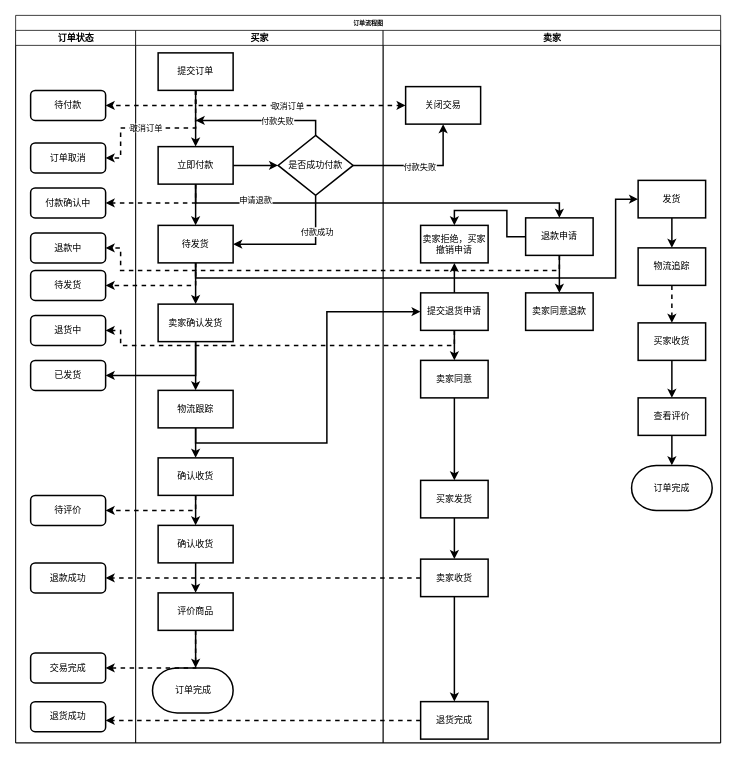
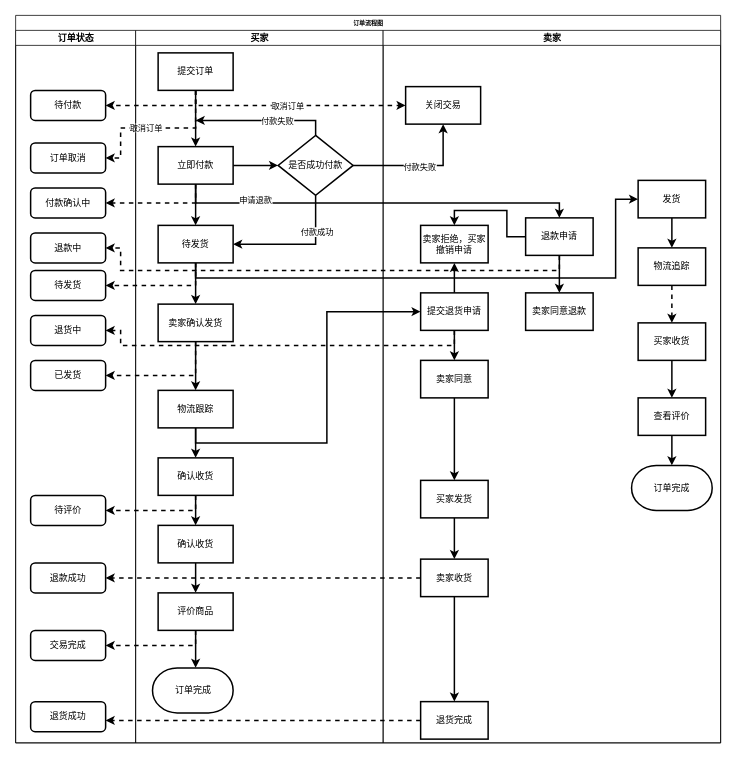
(153, 375) -> (153, 375)
(68, 668) -> (68, 645)
